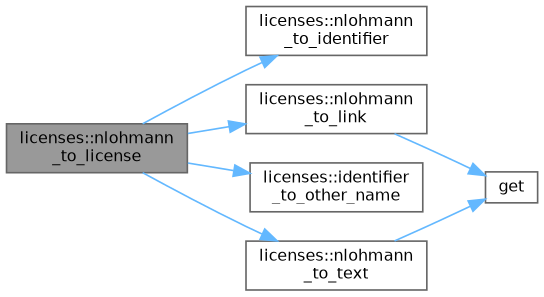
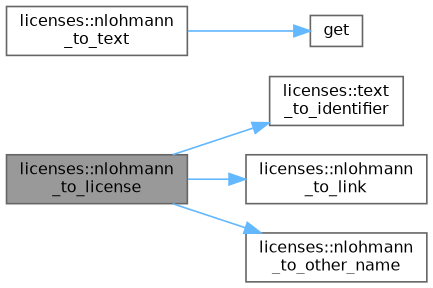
(336, 31) -> (336, 101)
(432, 151) -> none
(336, 187) -> (336, 257)
(202, 204) -> none
